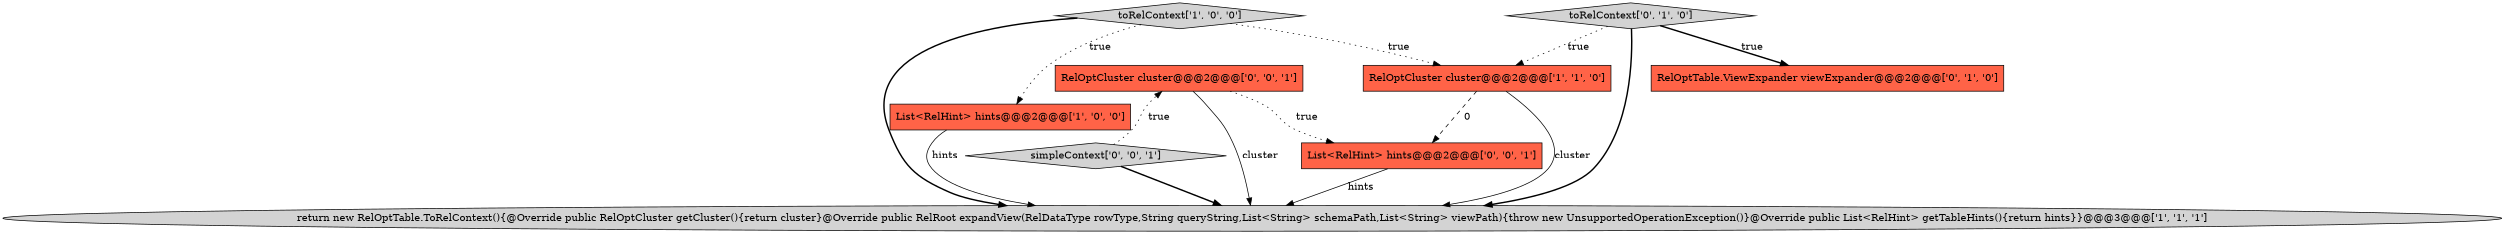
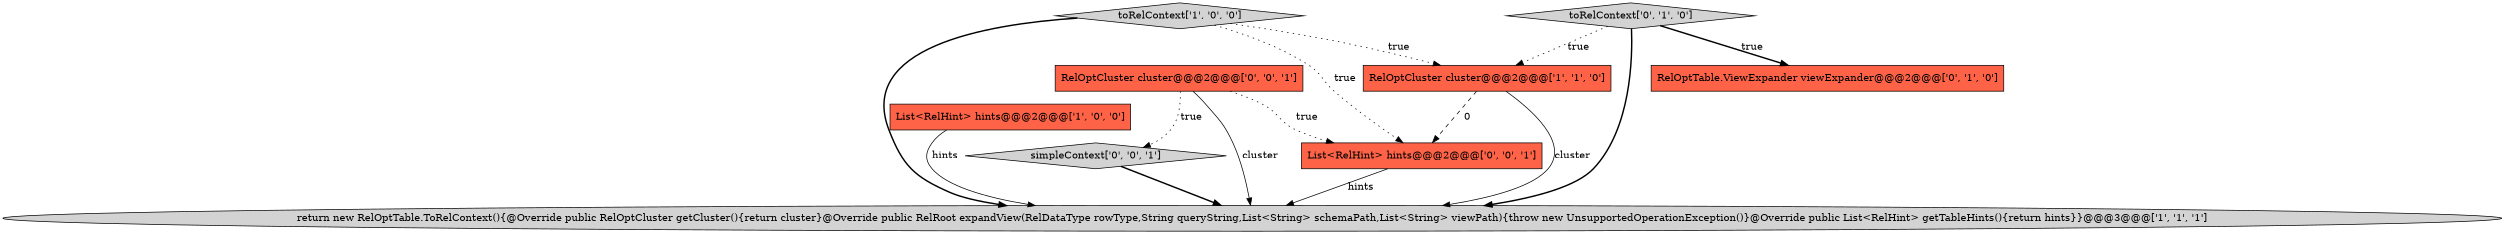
(1073, 50) -> (1314, 69)
(1137, 122) -> (1175, 124)
